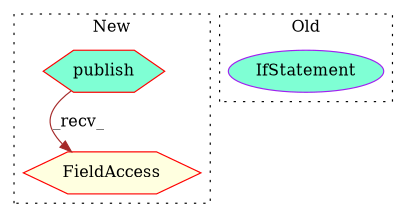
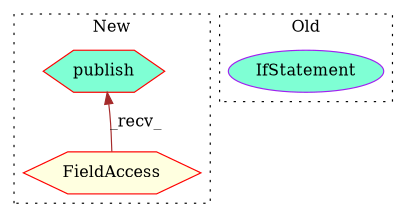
(51, 115) -> (111, 128)
